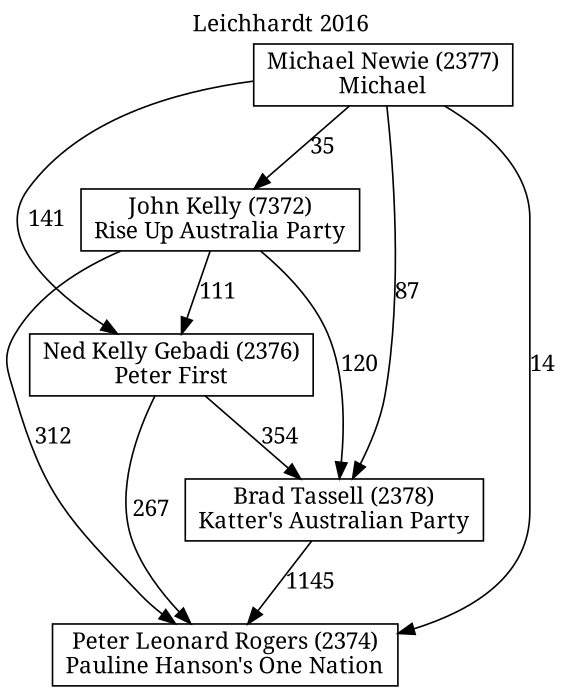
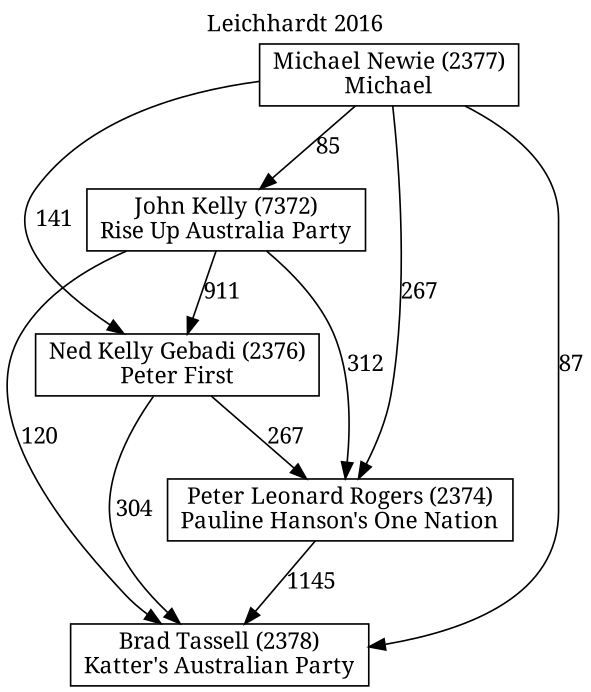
(323, 147) -> (329, 147)
(218, 292) -> (222, 292)
(543, 365) -> (419, 292)
(280, 437) -> (134, 510)
(285, 576) -> (285, 576)
